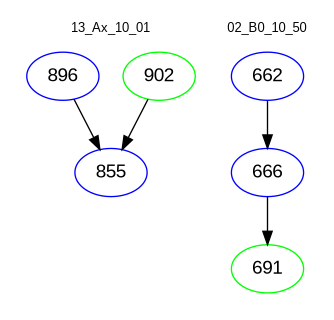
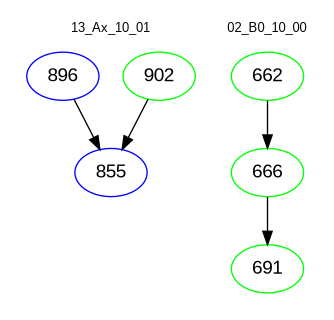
(268, 29) -> (268, 29)
(268, 76) -> (268, 76)
(268, 173) -> (268, 173)
